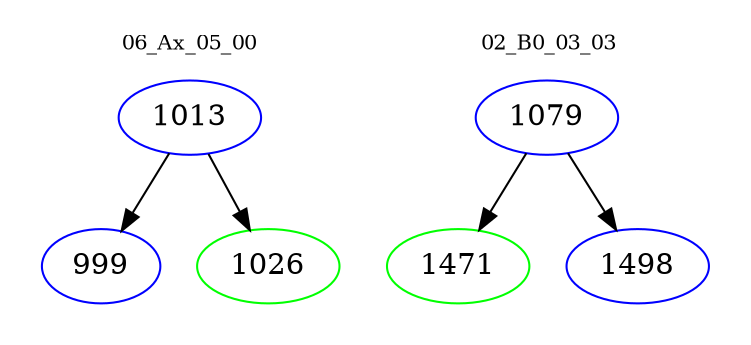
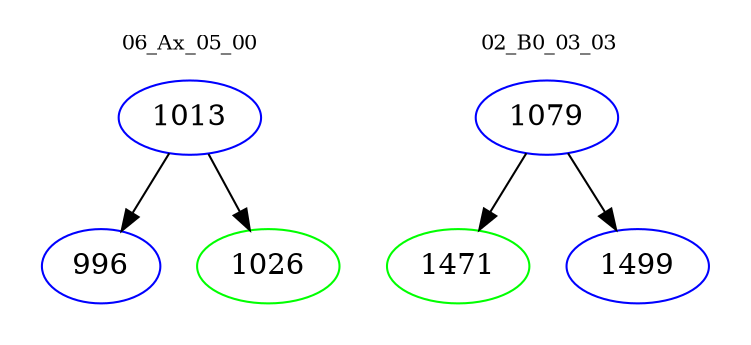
(101, 266) -> (101, 266)
(638, 266) -> (638, 266)
